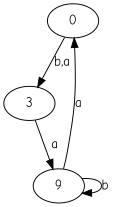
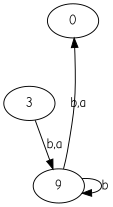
(53, 58) -> none
(79, 103) -> (79, 103)
(55, 145) -> (55, 145)
